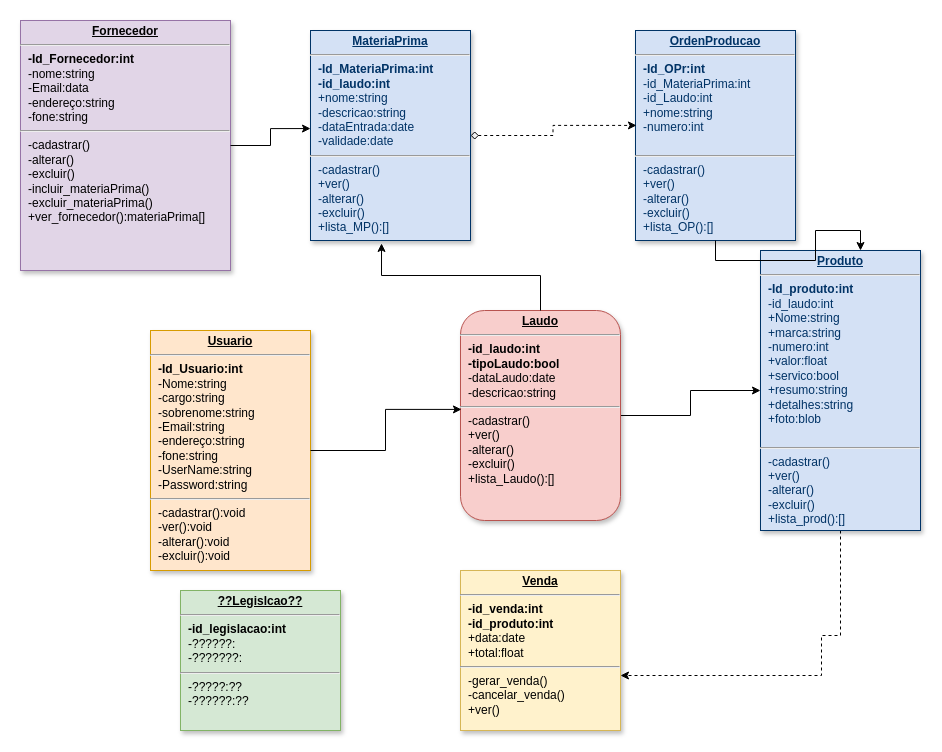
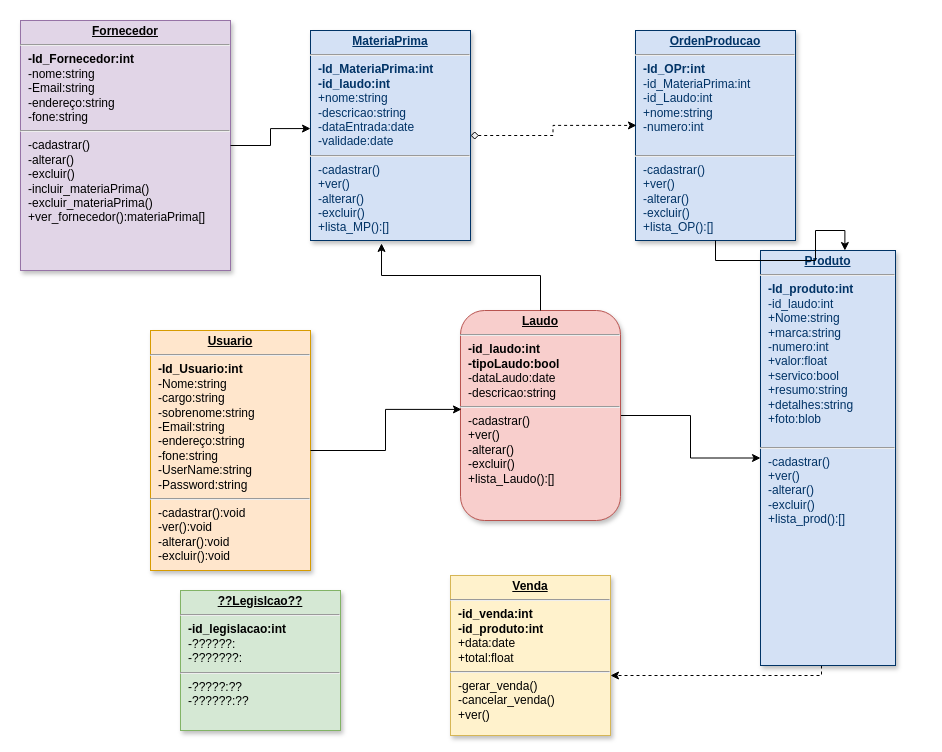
(123, 107) -> (123, 107)
(841, 391) -> (828, 458)
(541, 651) -> (531, 656)
